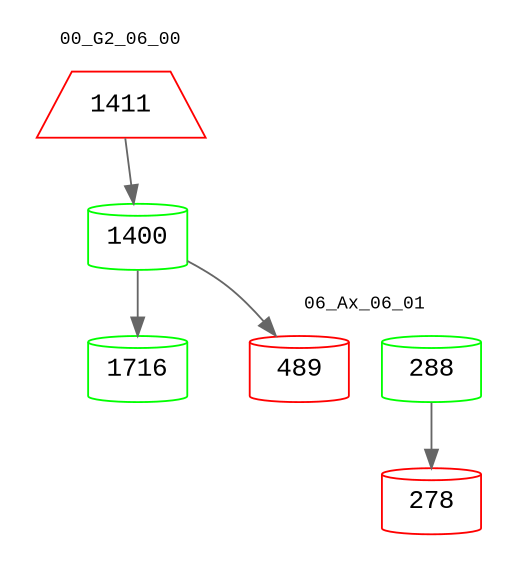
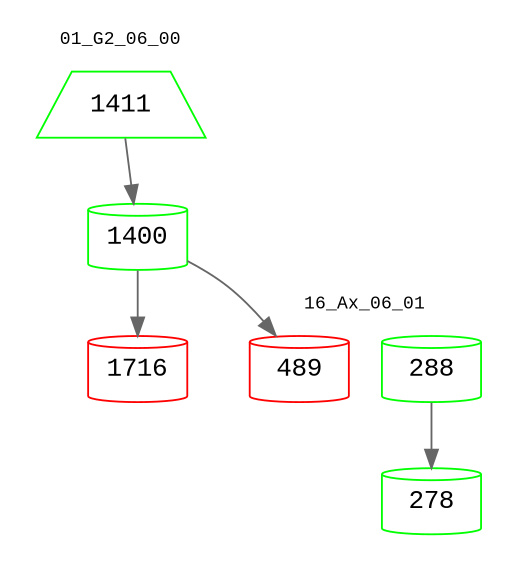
(121, 39) -> (121, 39)
(121, 105) -> (121, 105)
(365, 304) -> (365, 304)
(138, 369) -> (138, 369)
(431, 501) -> (431, 501)
